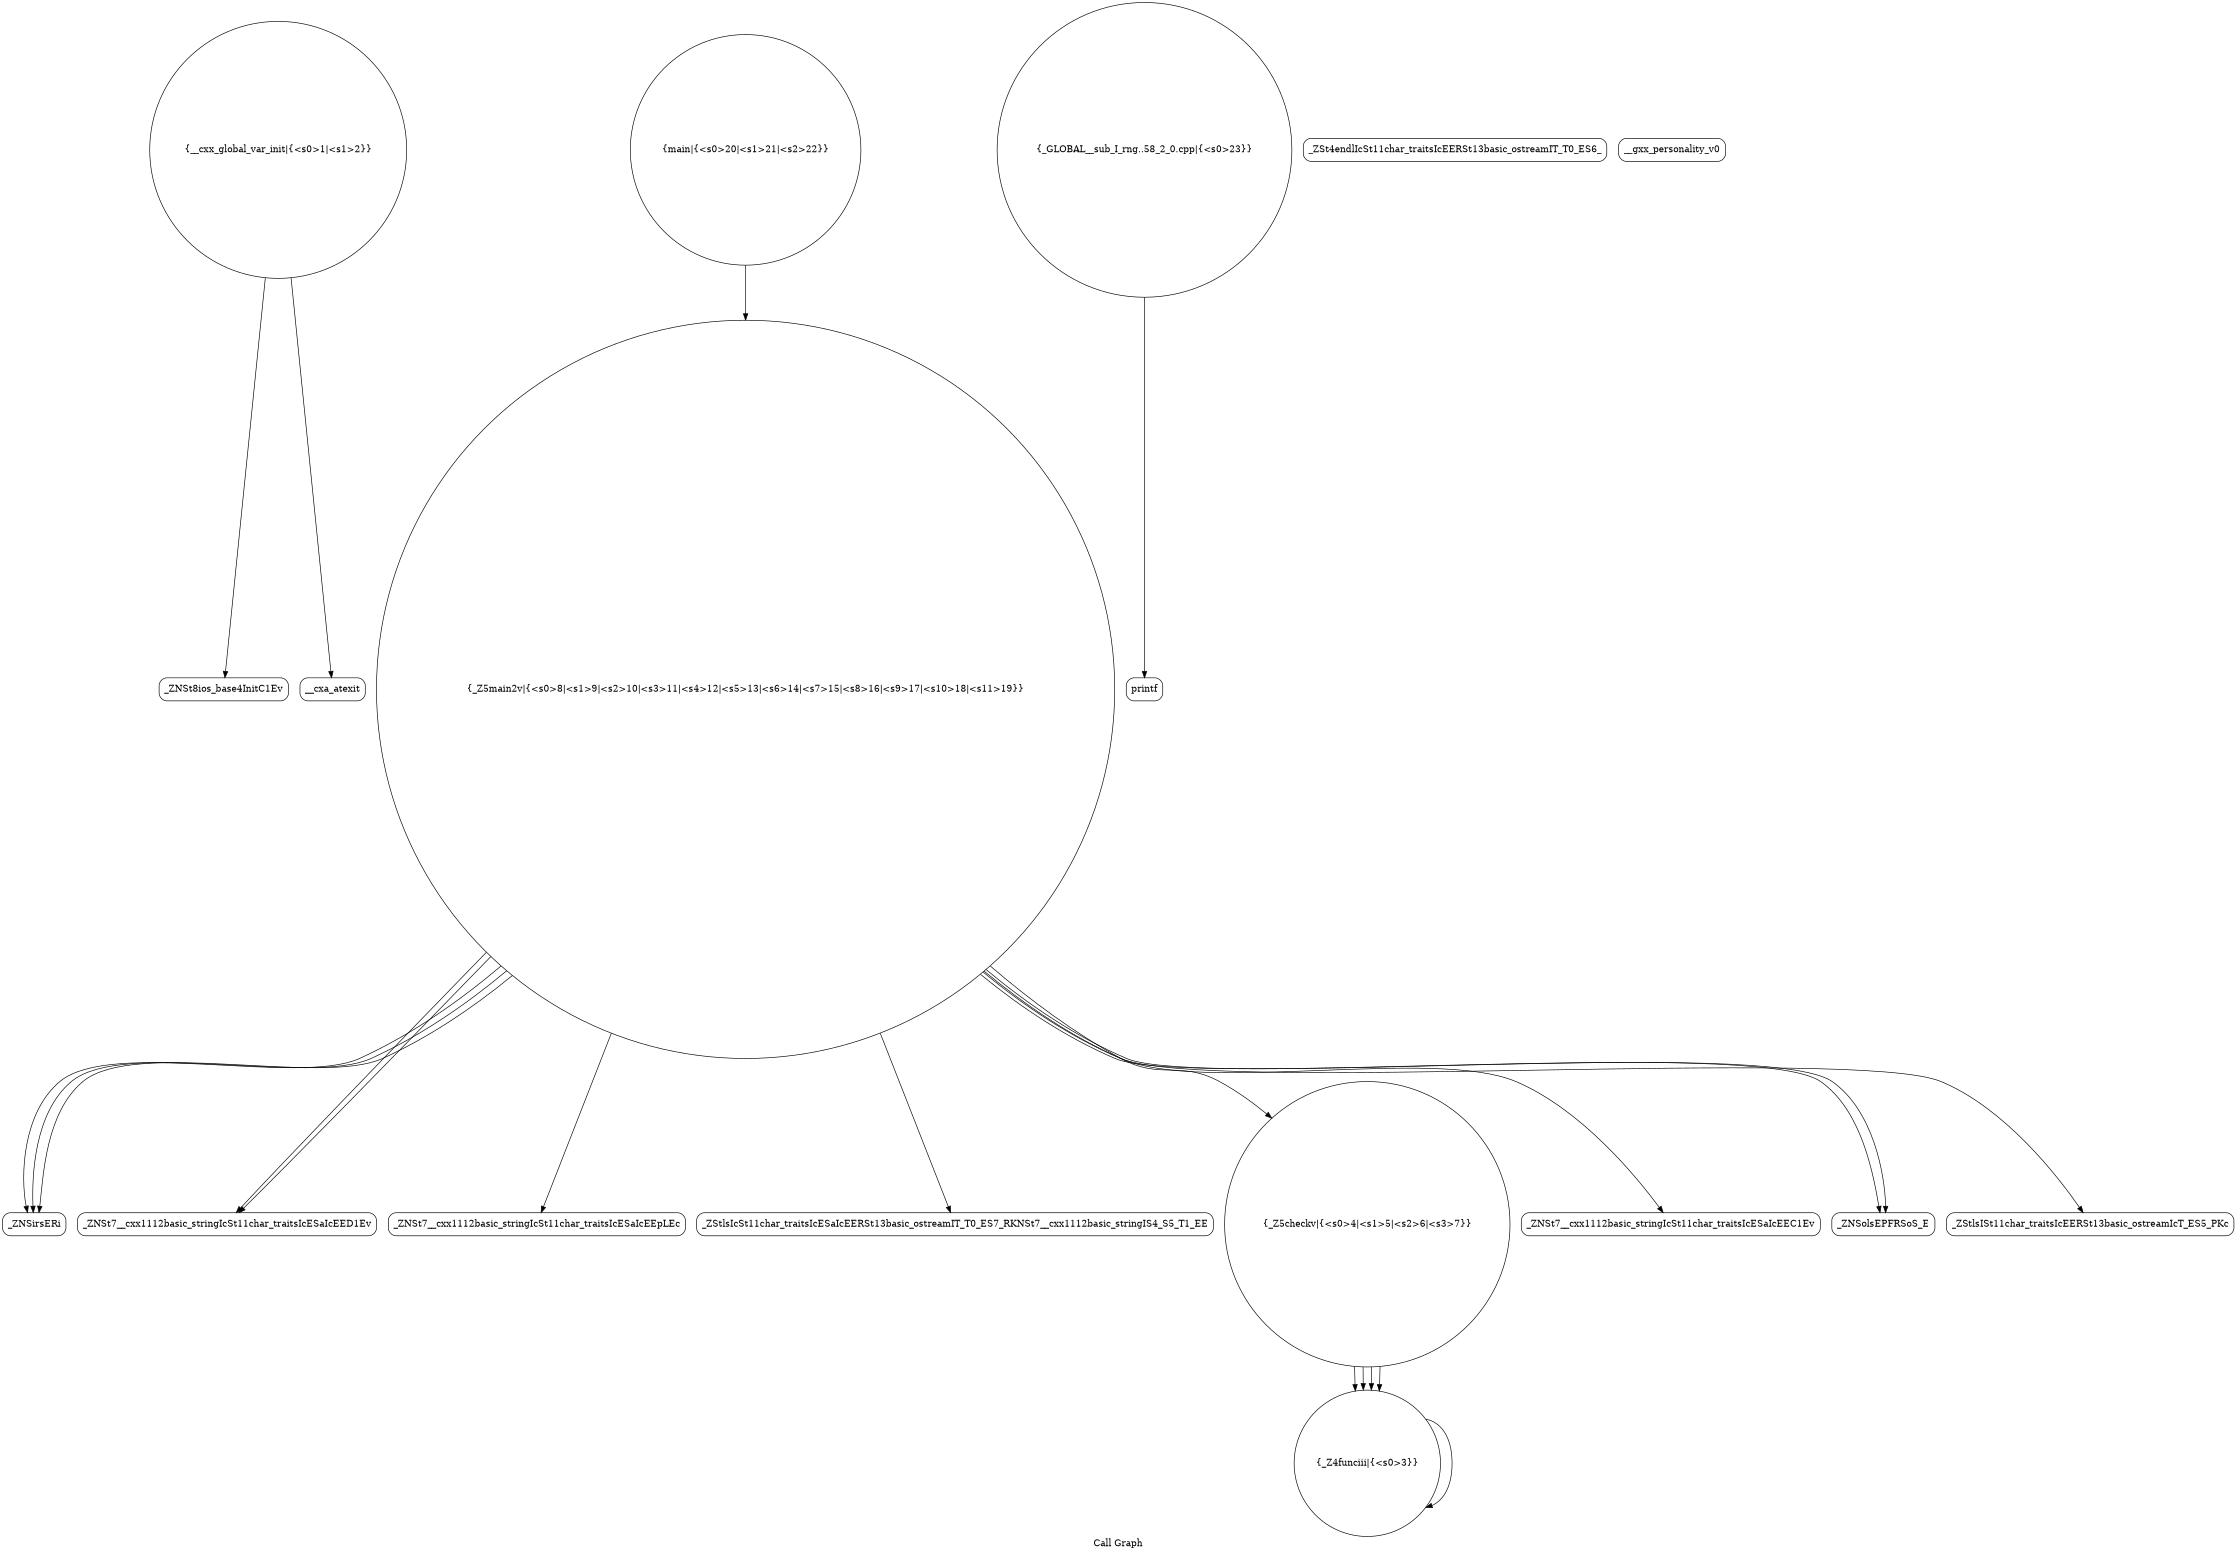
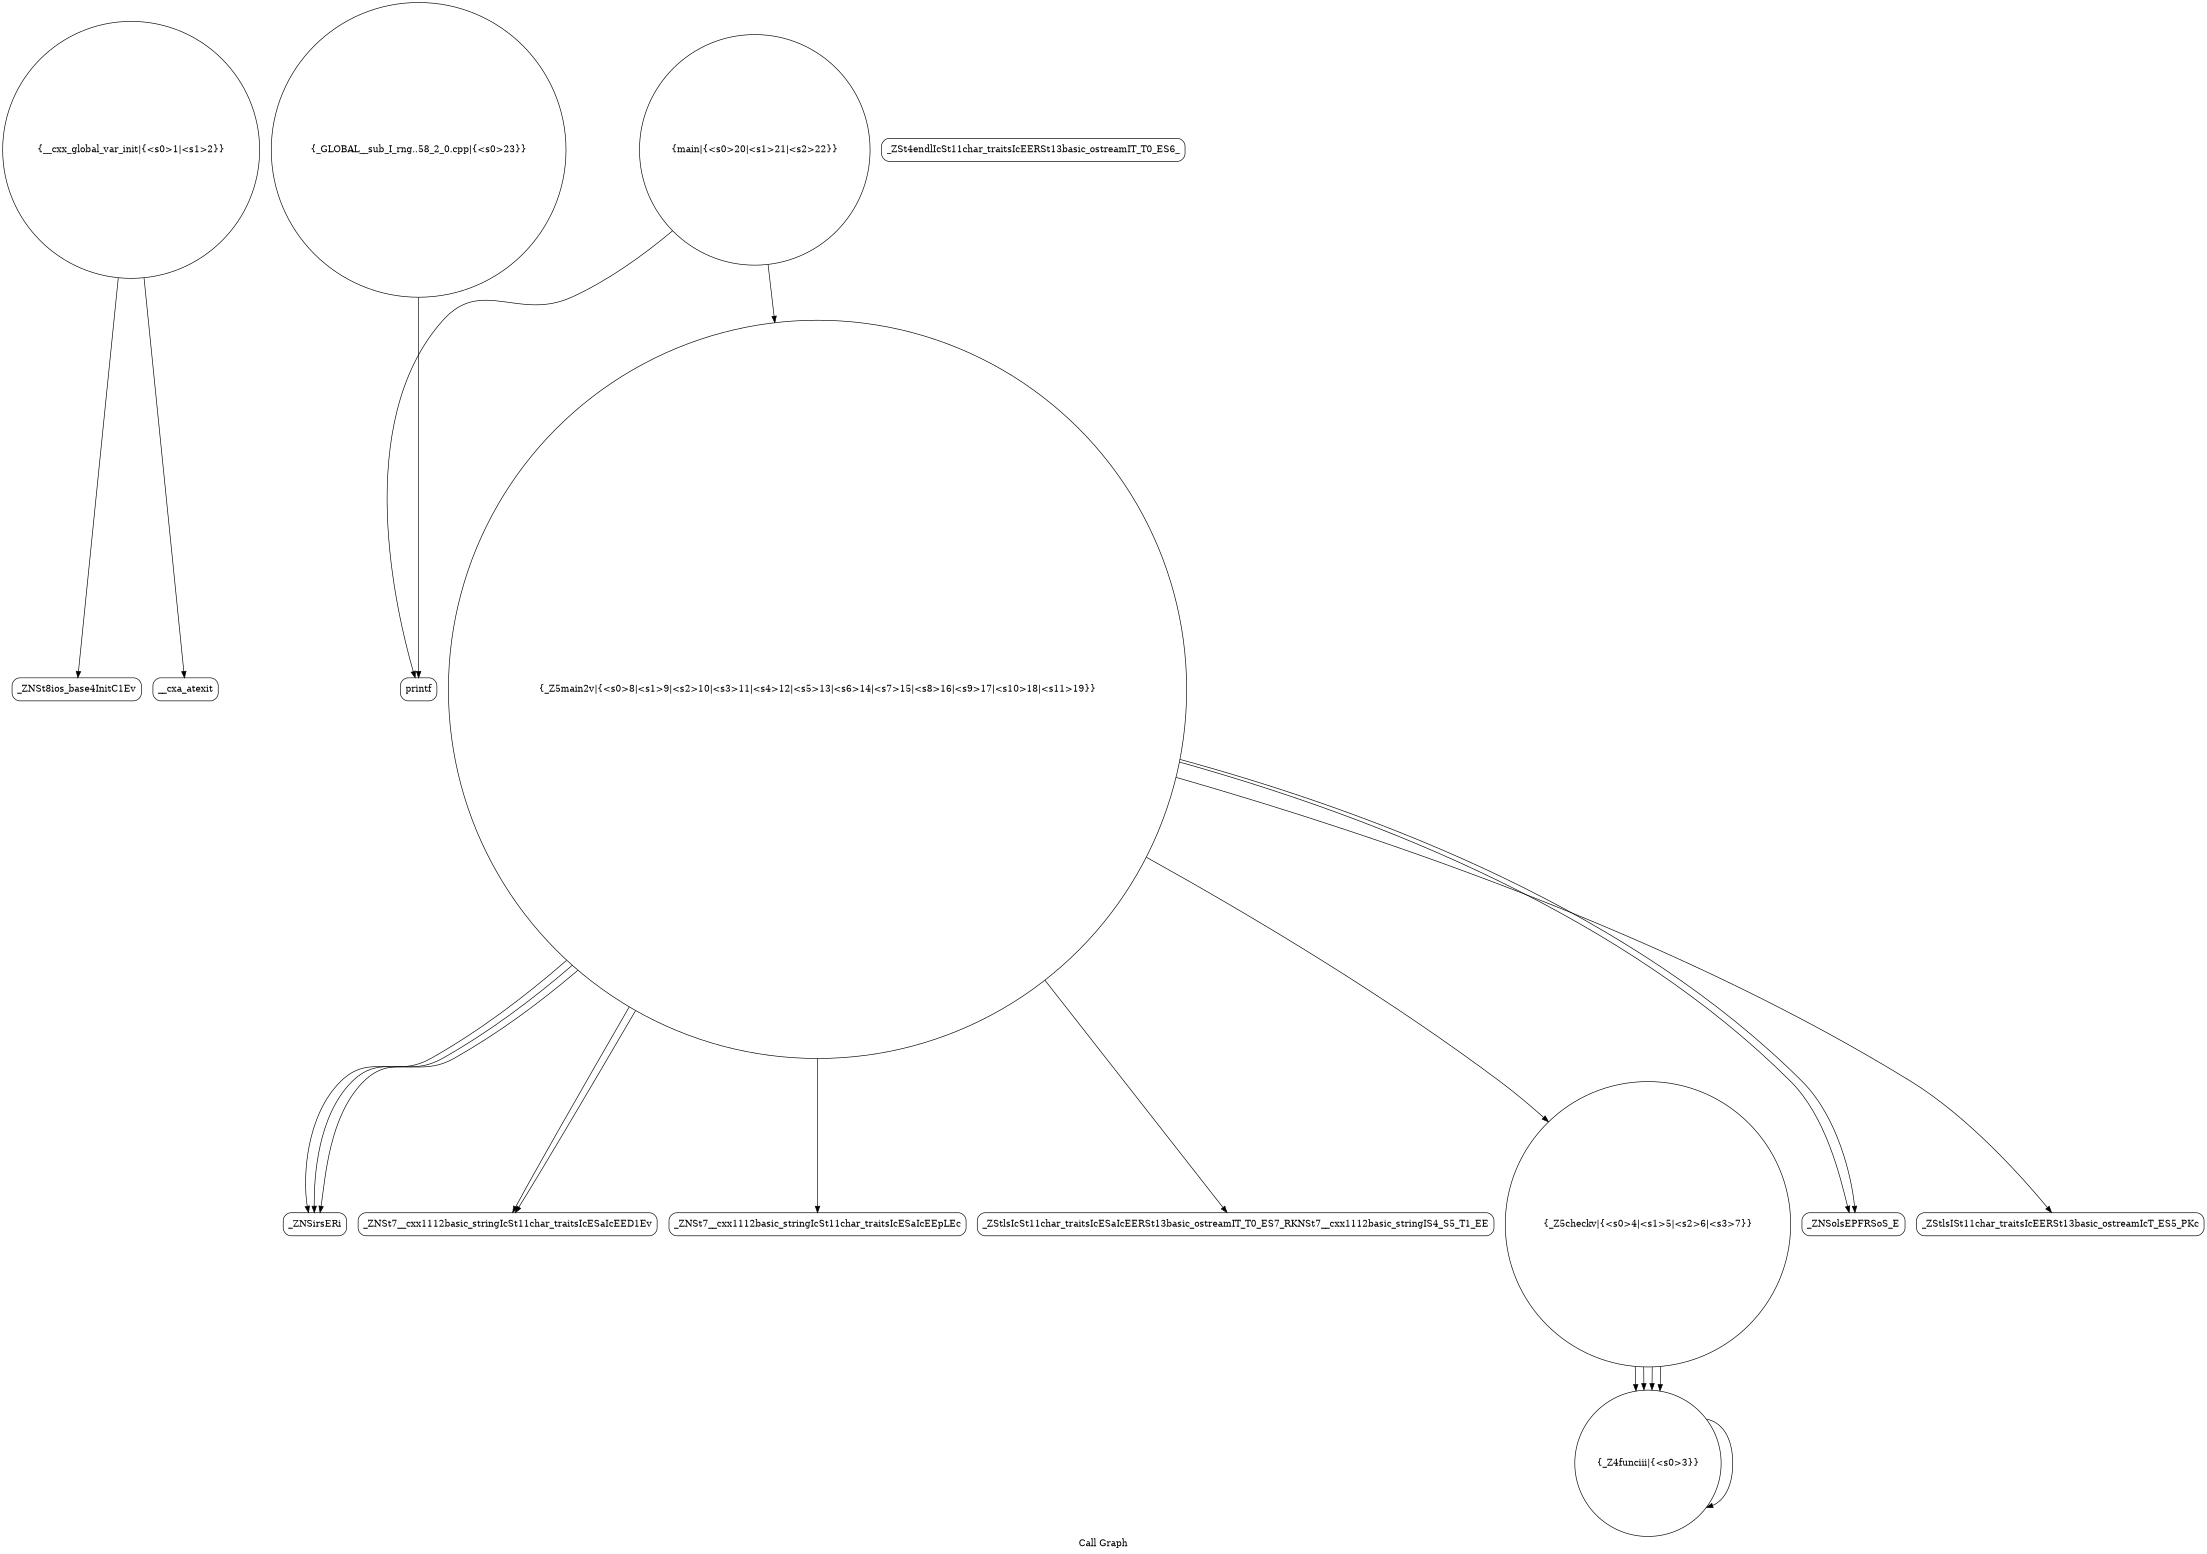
(1672, 150) -> none
none -> (413, 366)
(1671, 1224) -> none
